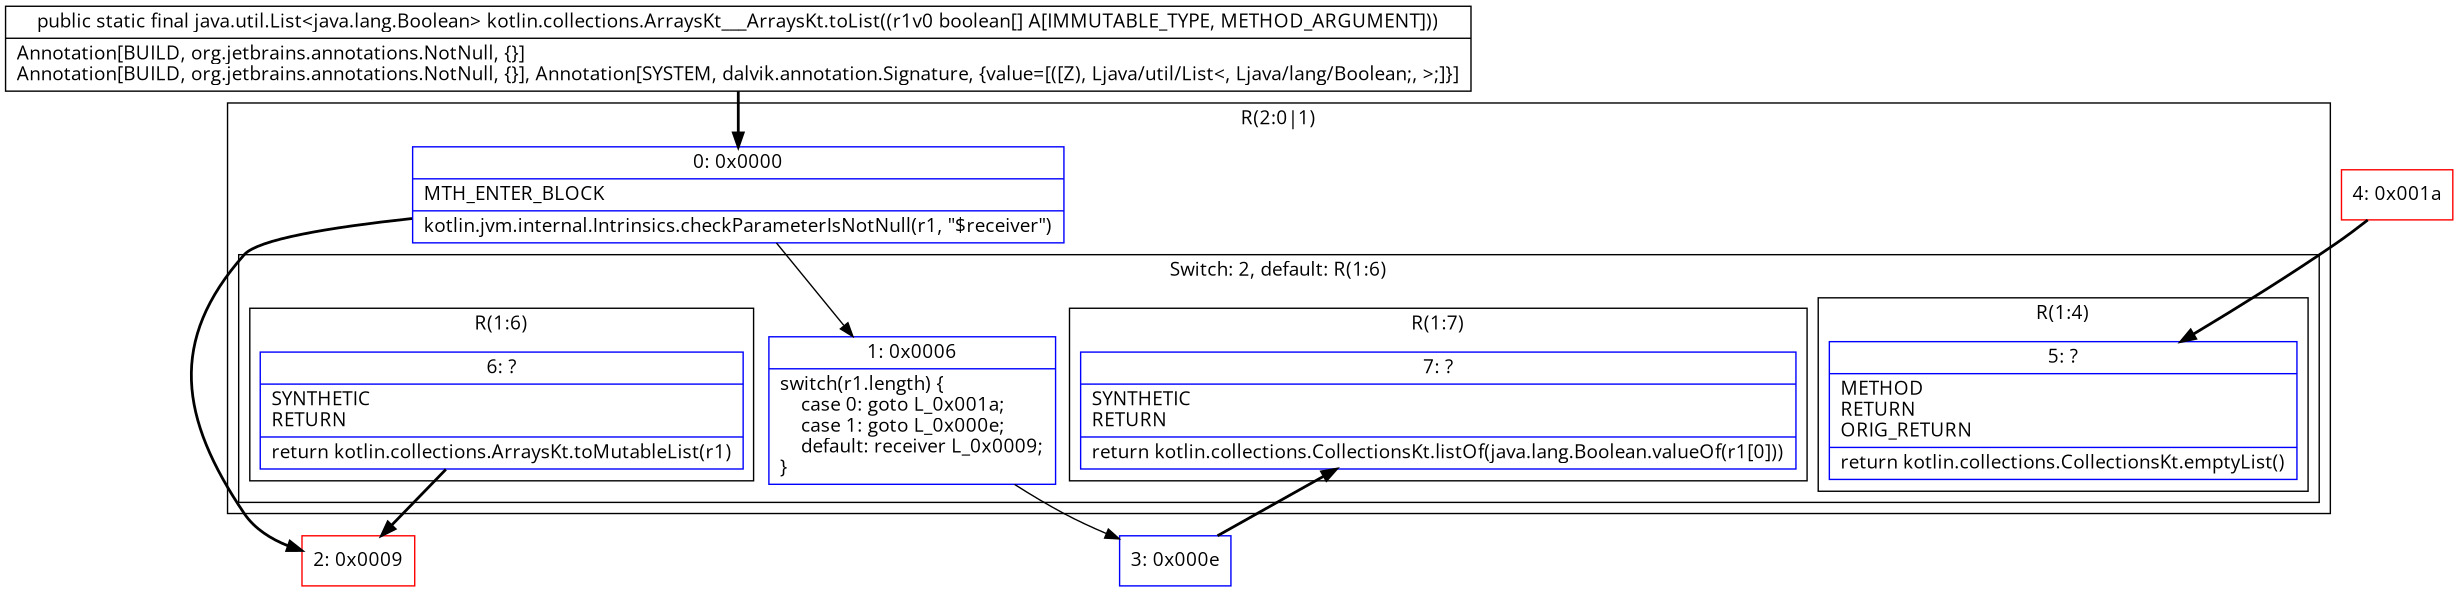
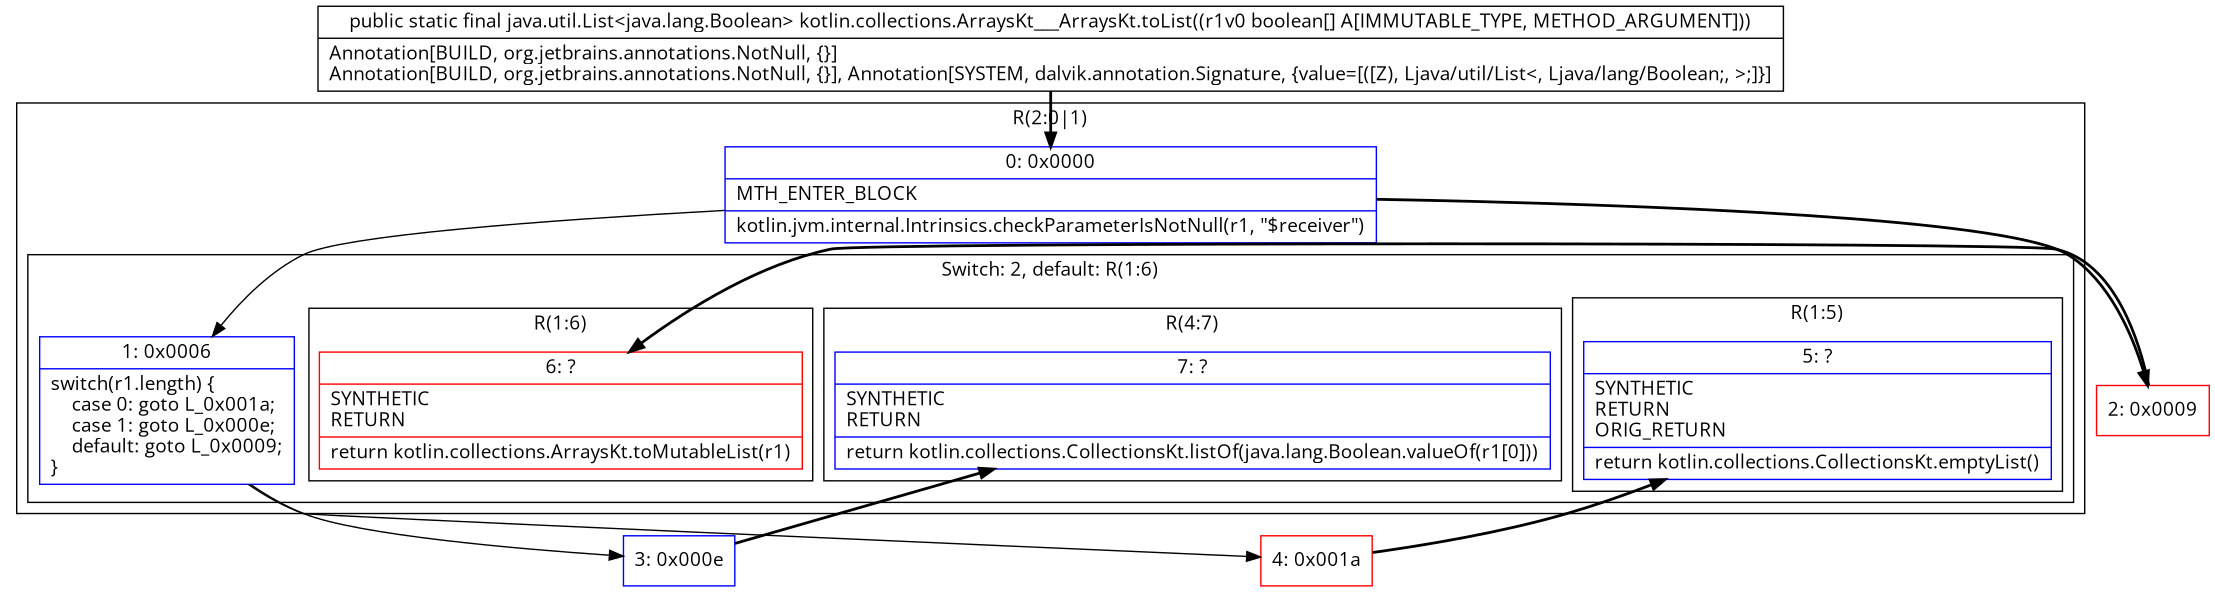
(2063, 314) -> (1818, 314)
(1438, 324) -> (1193, 324)
(1883, 389) -> (1645, 389)
(502, 411) -> (561, 411)
(912, 447) -> (167, 447)
(423, 493) -> (1423, 244)
none -> (718, 533)
